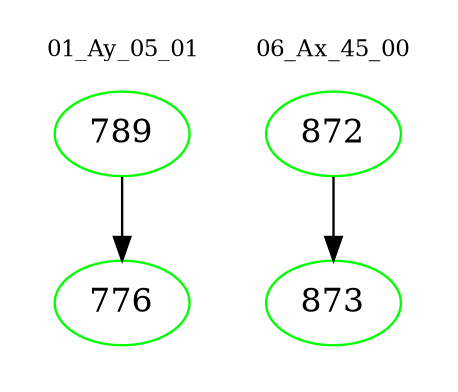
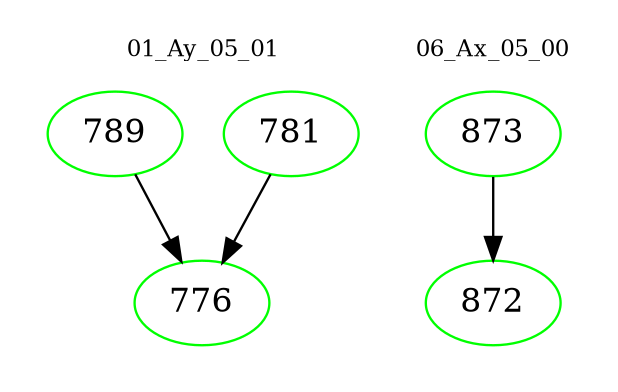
(334, 50) -> (493, 50)
none -> (291, 134)
(334, 207) -> (493, 207)
